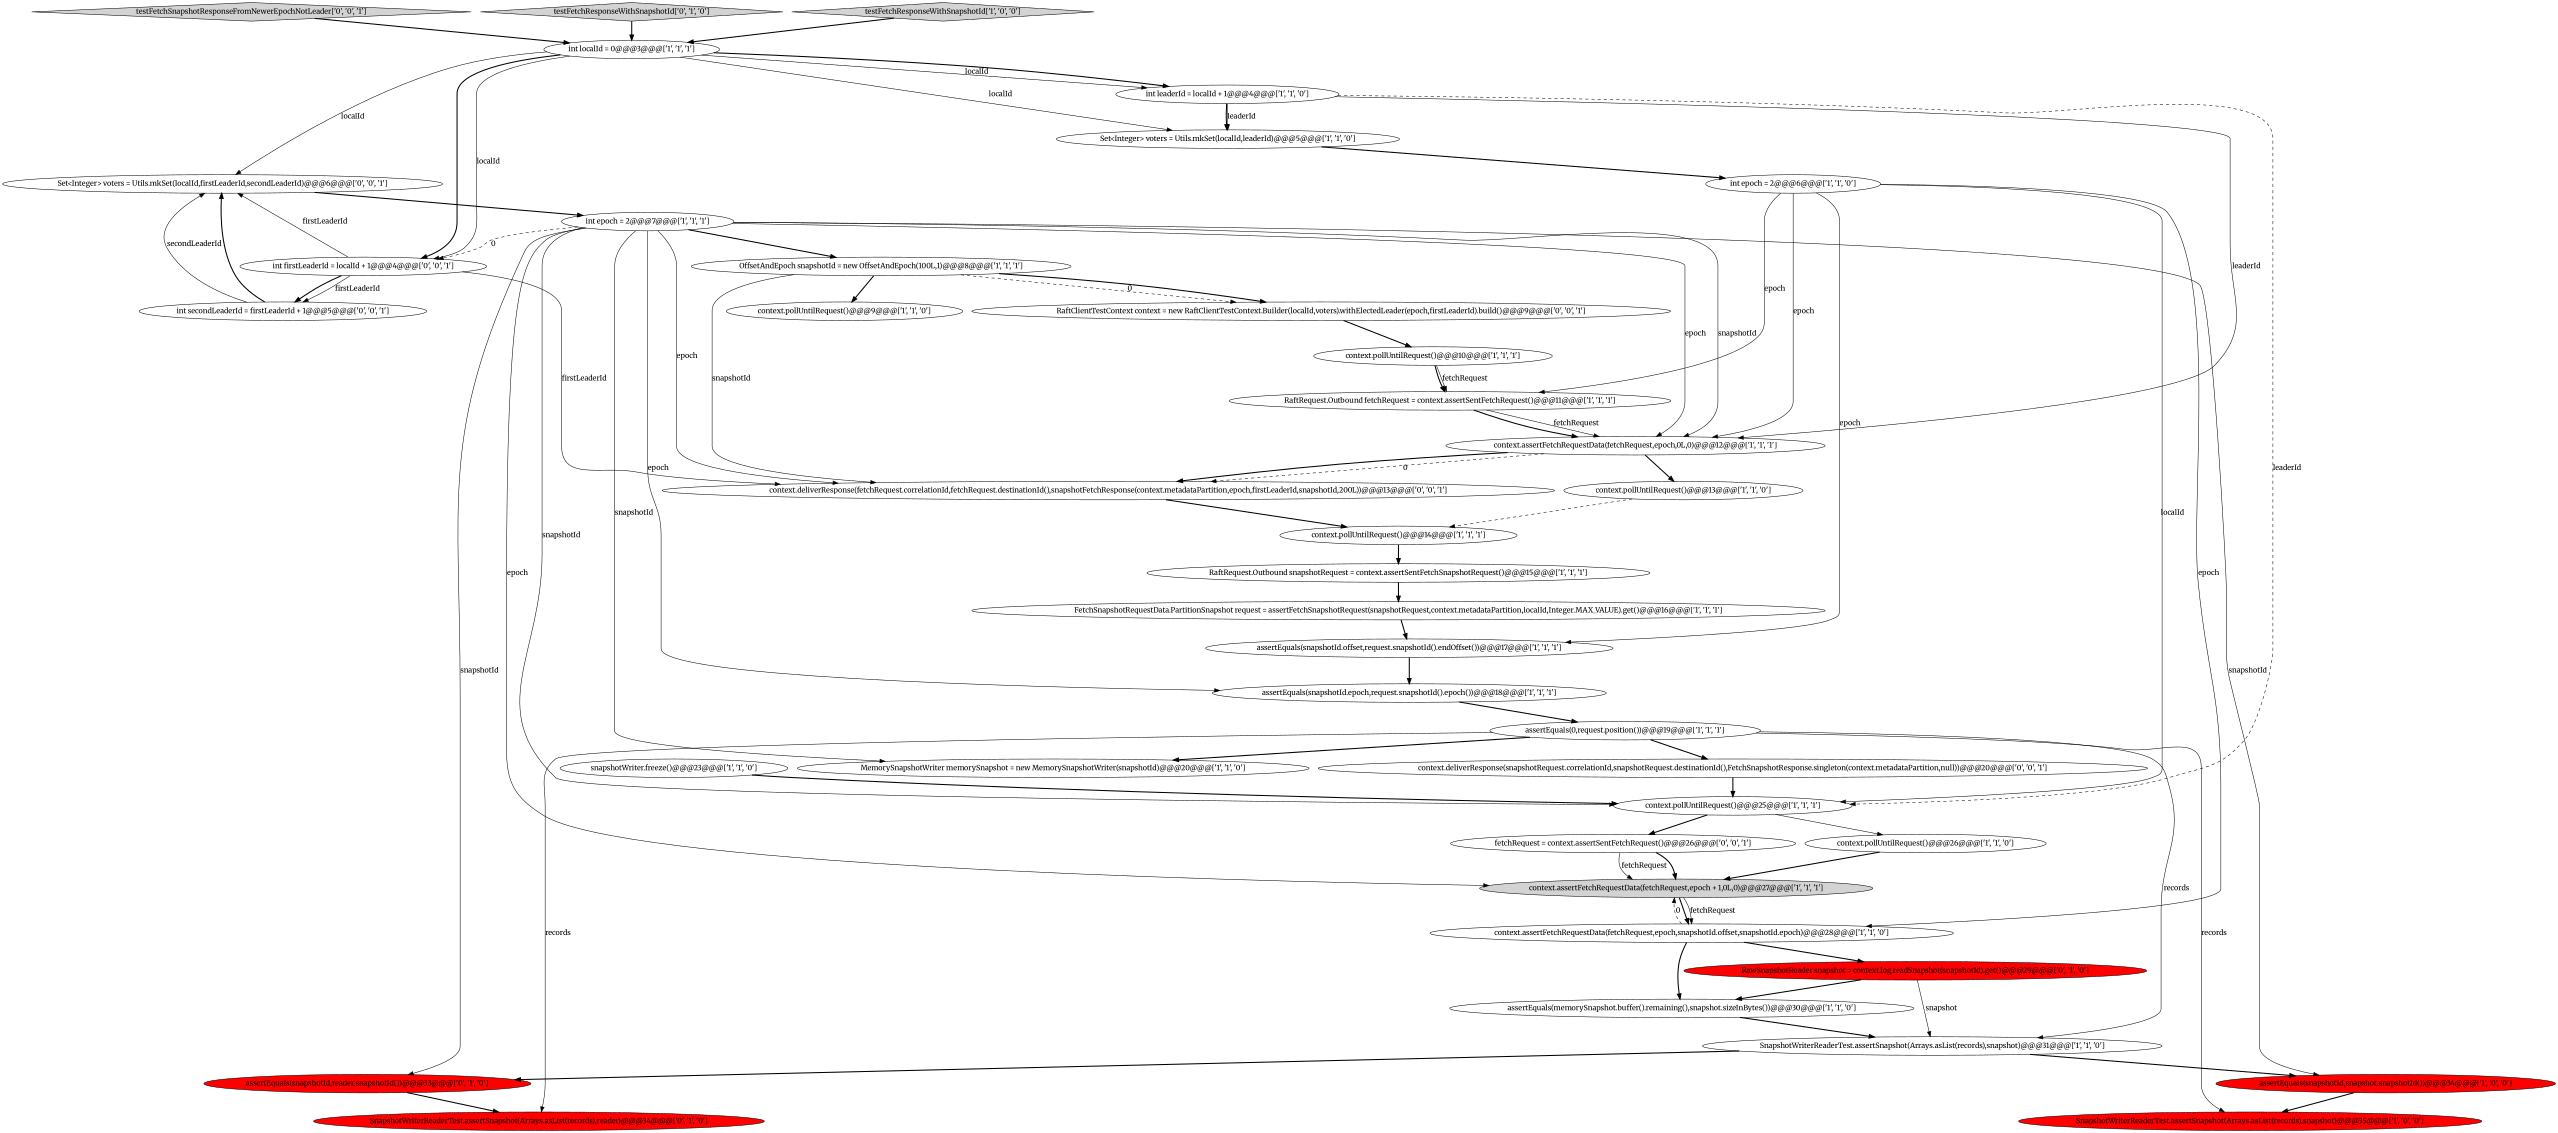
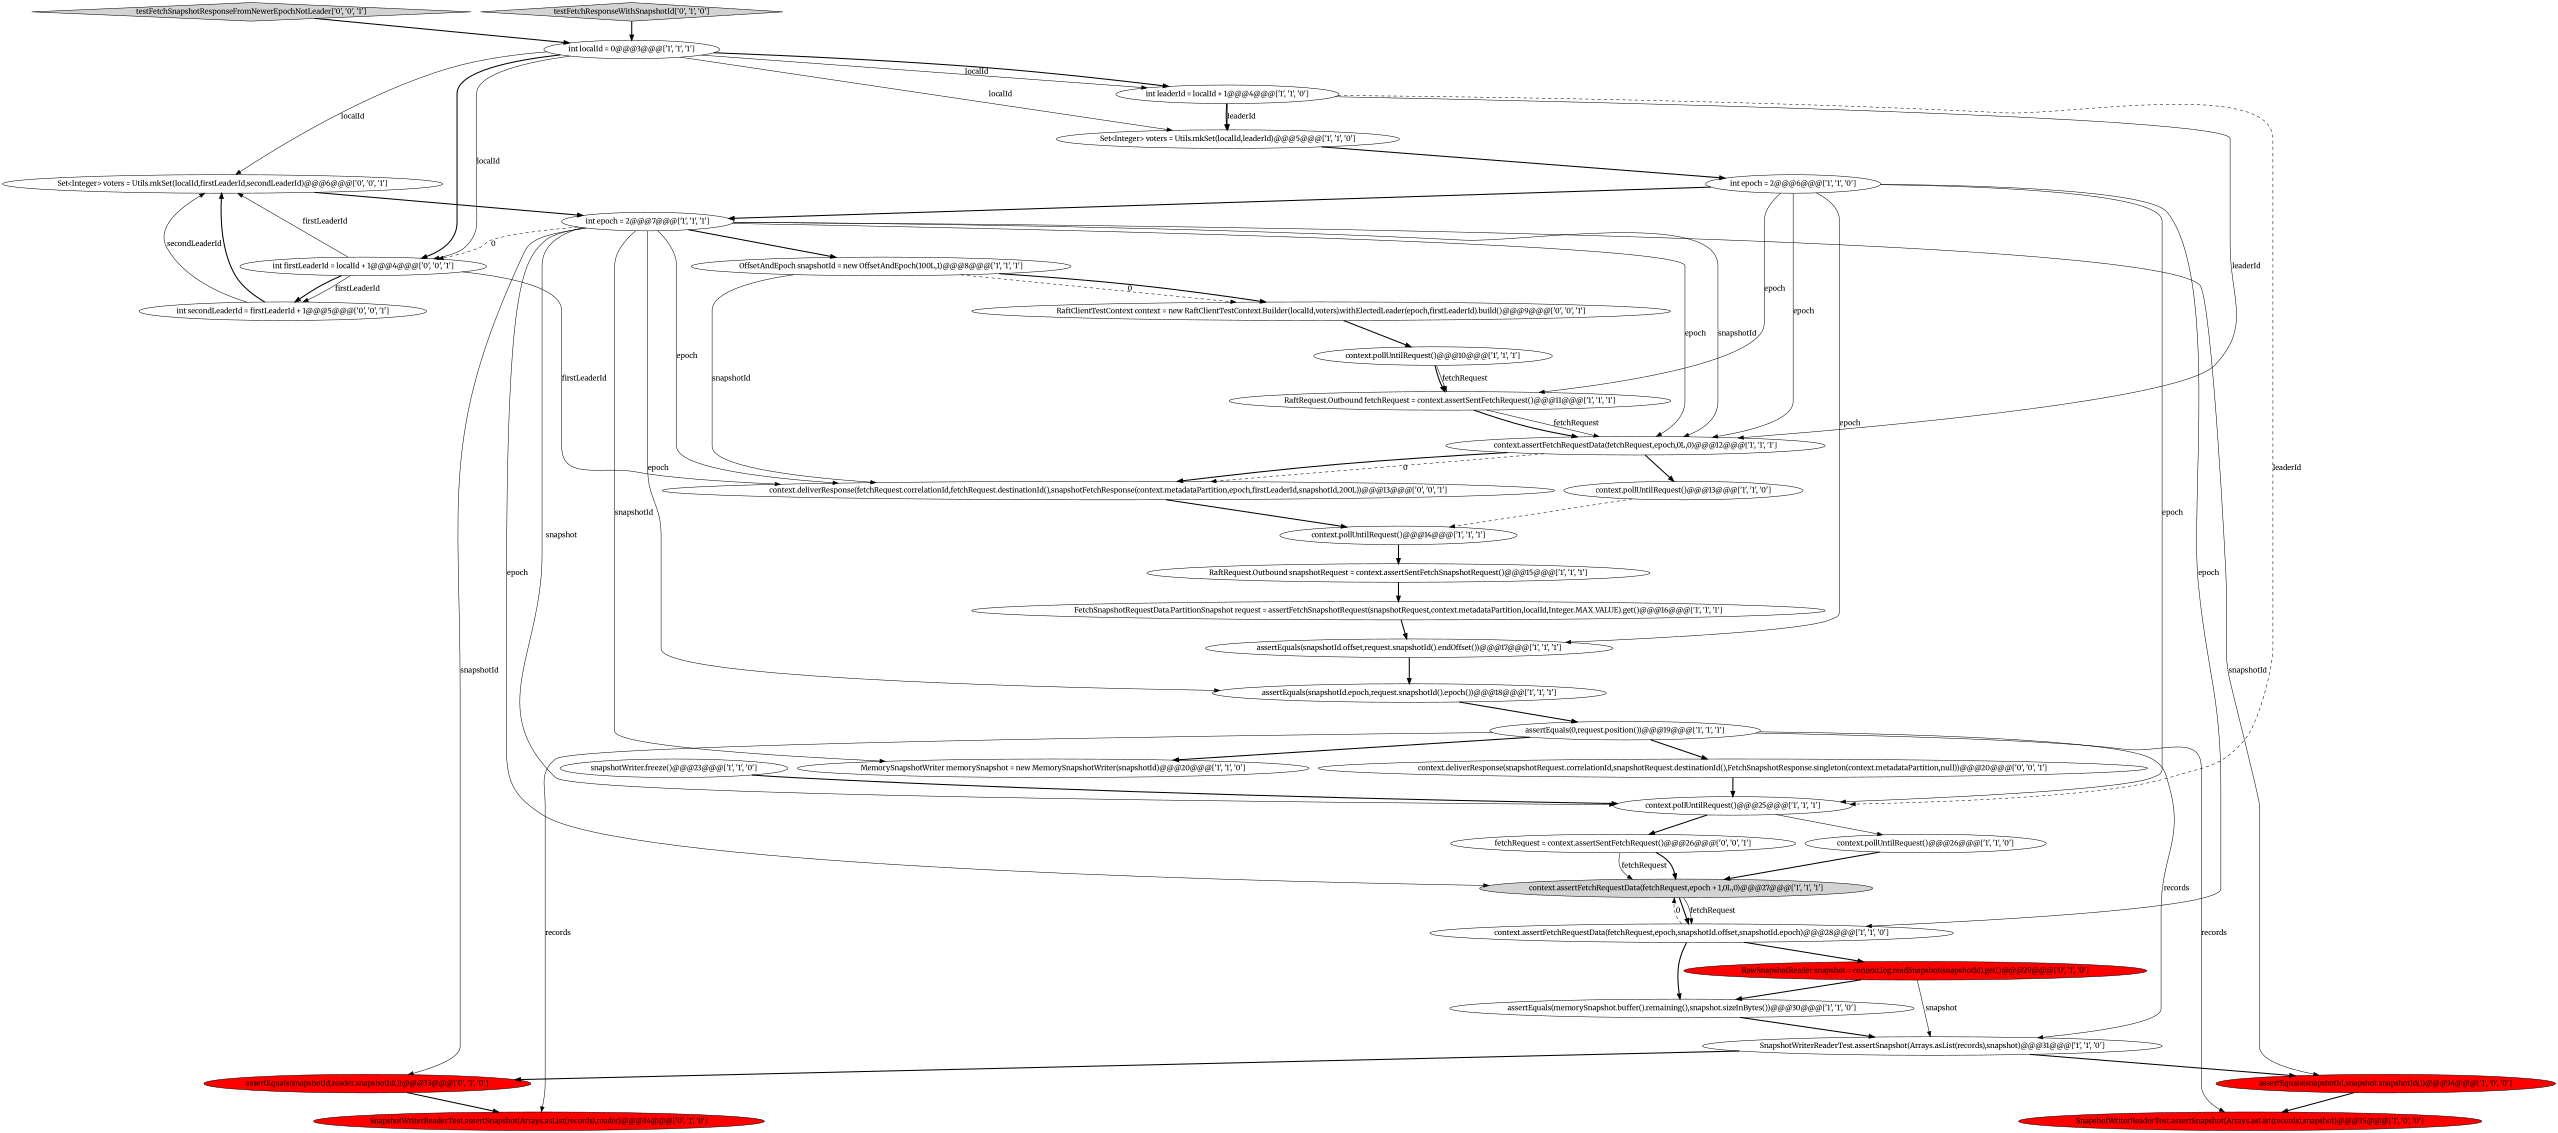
(943, 12) -> none
none -> (1223, 203)
(845, 311) -> none
(2173, 513) -> (2173, 513)
(561, 535) -> (561, 535)
